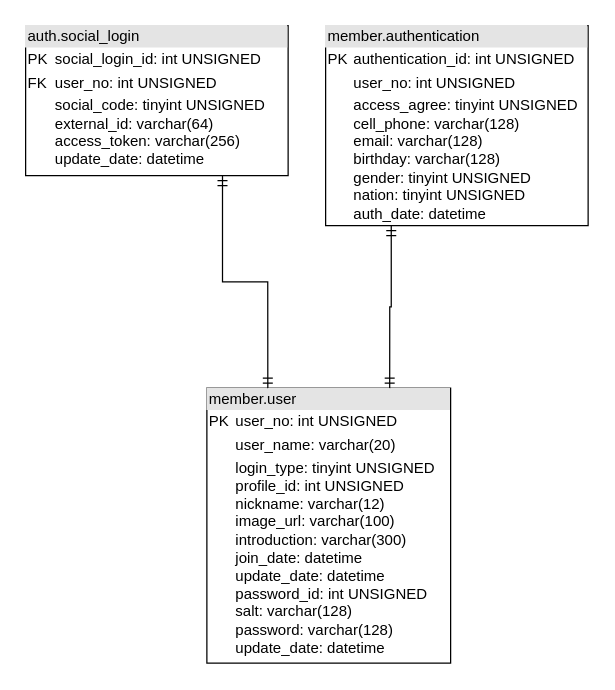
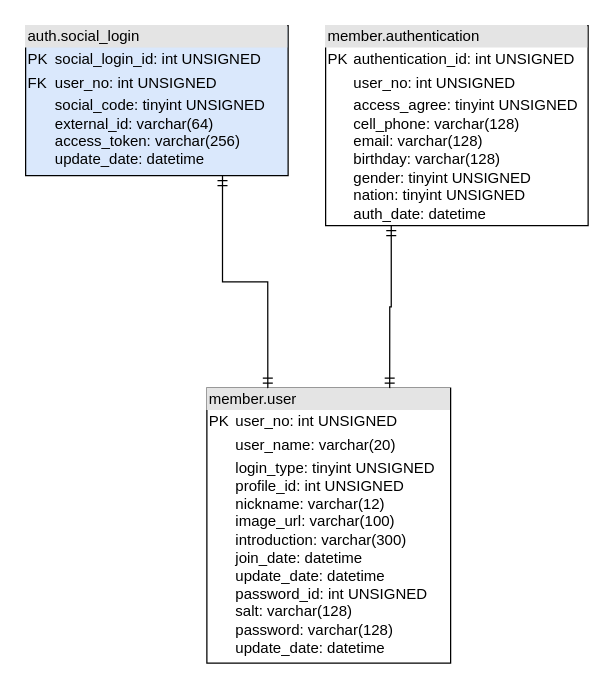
(157, 101) -> (157, 101)
